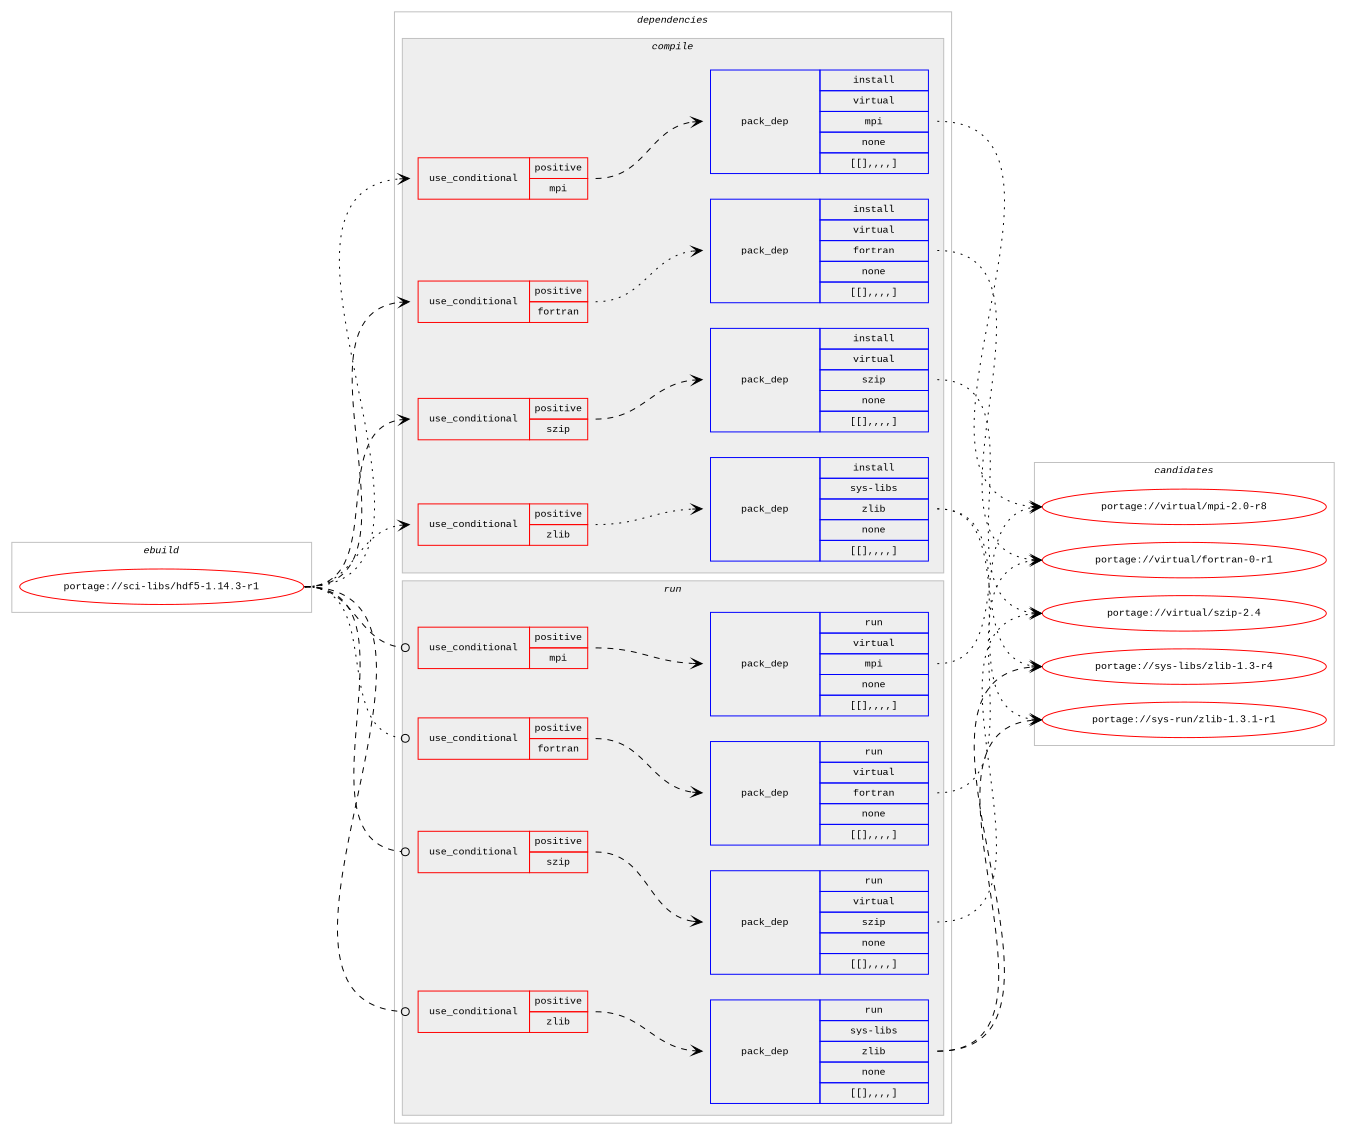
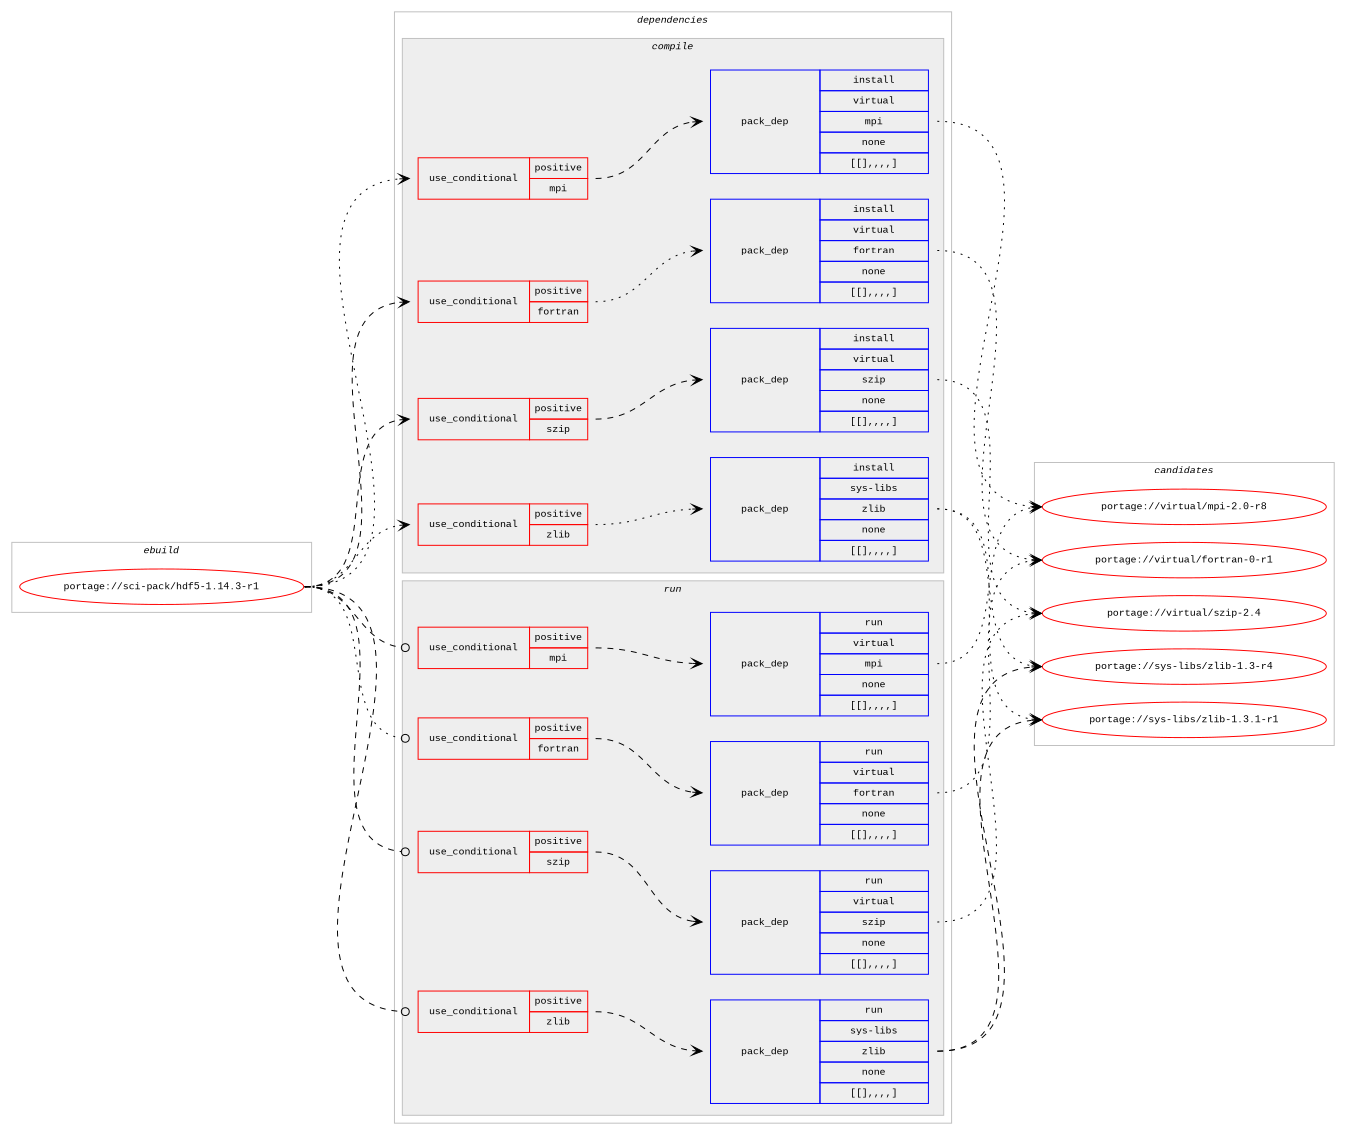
(162, 587) -> (162, 587)
(1184, 720) -> (1184, 720)
